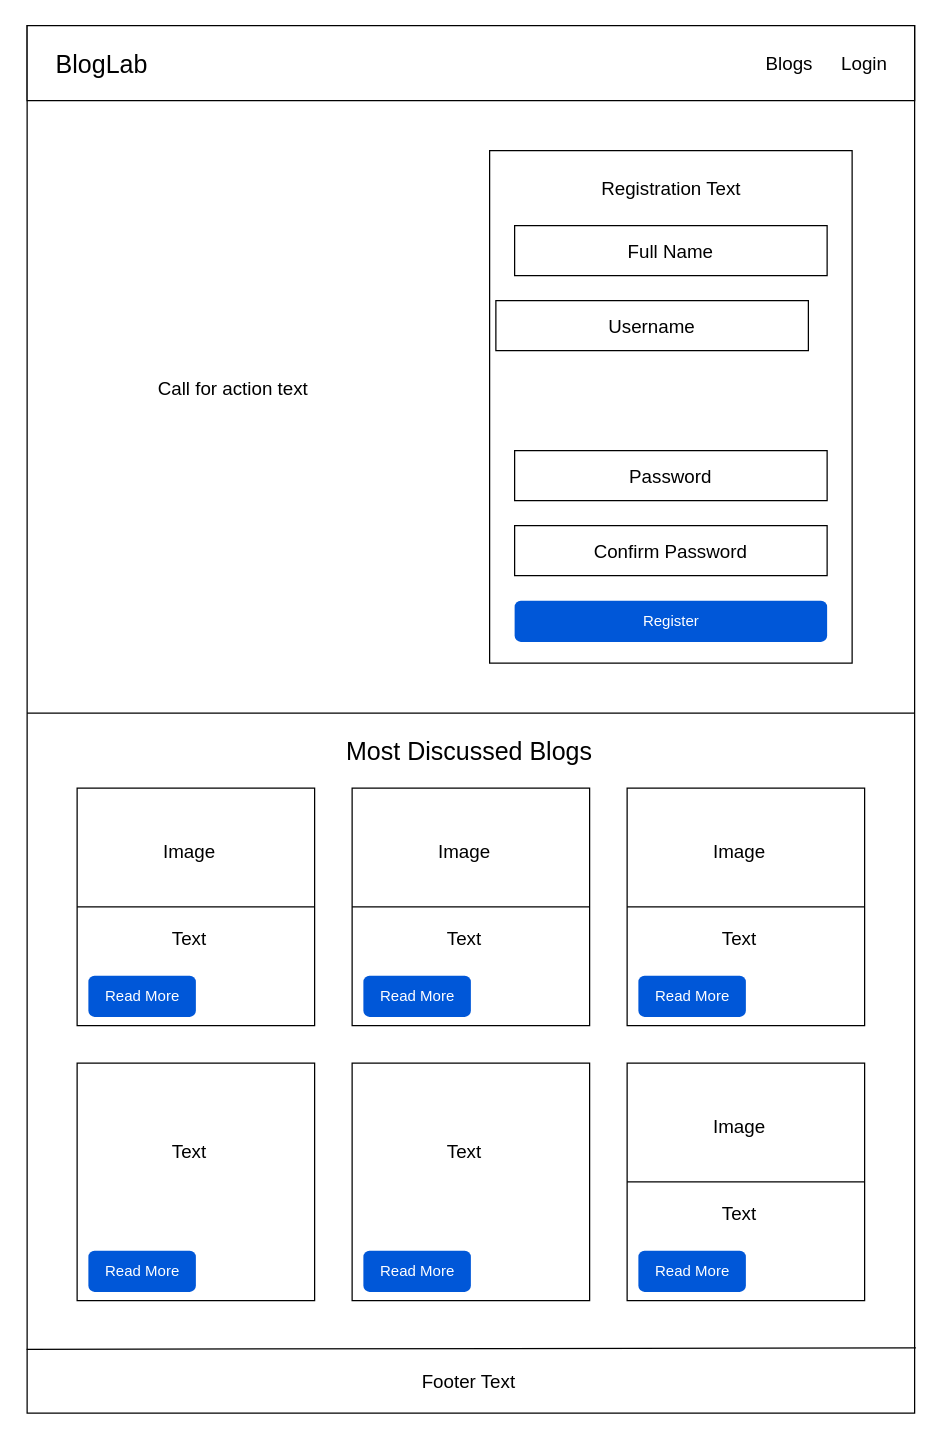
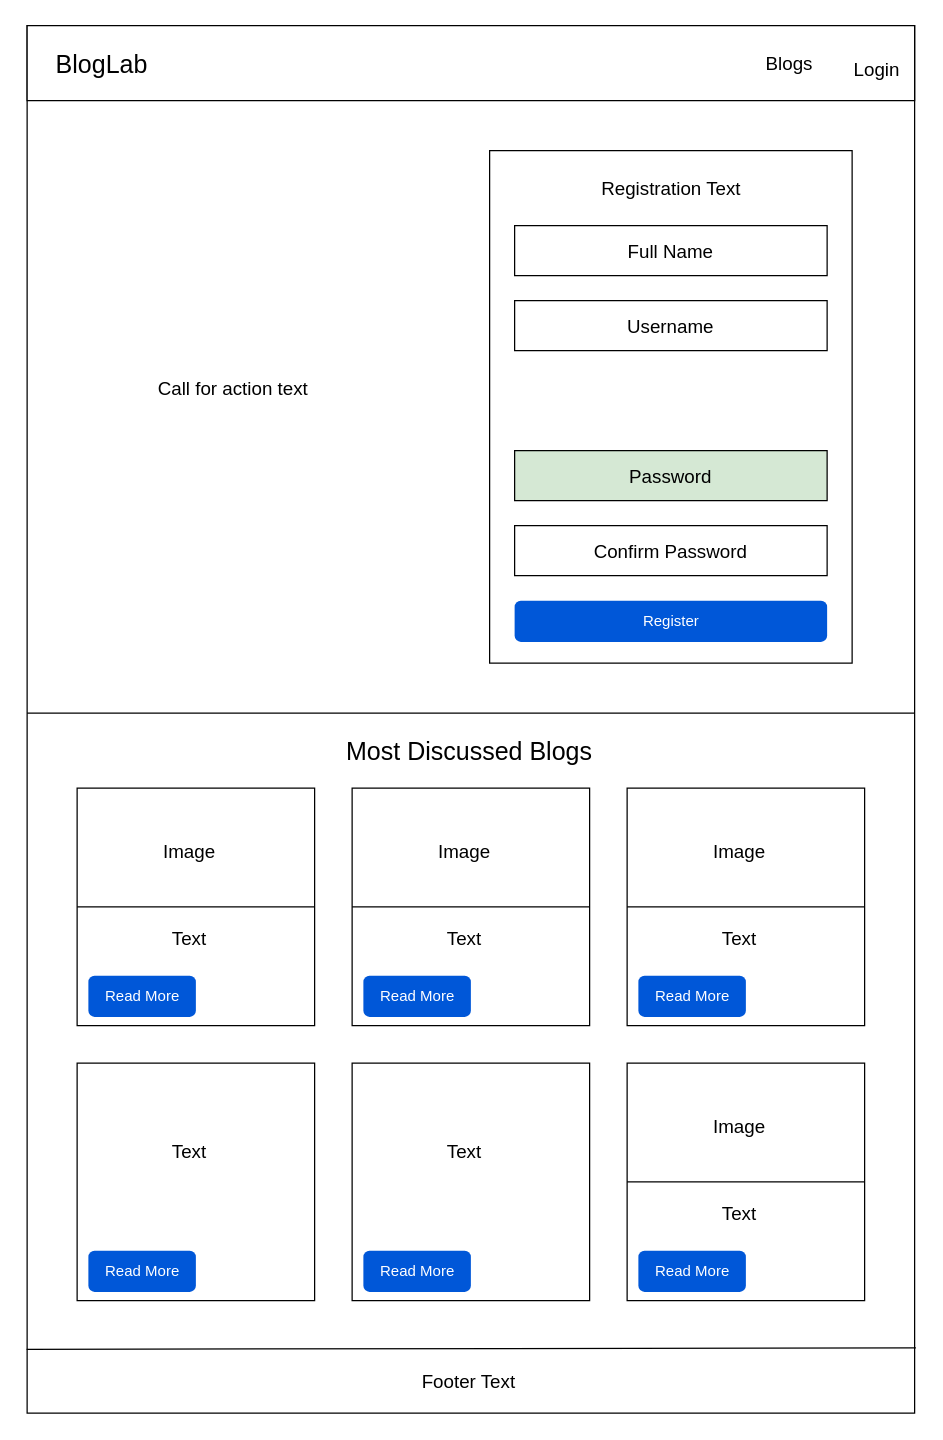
(864, 63) -> (877, 69)
(652, 326) -> (671, 326)
(671, 476) -> (671, 476)
